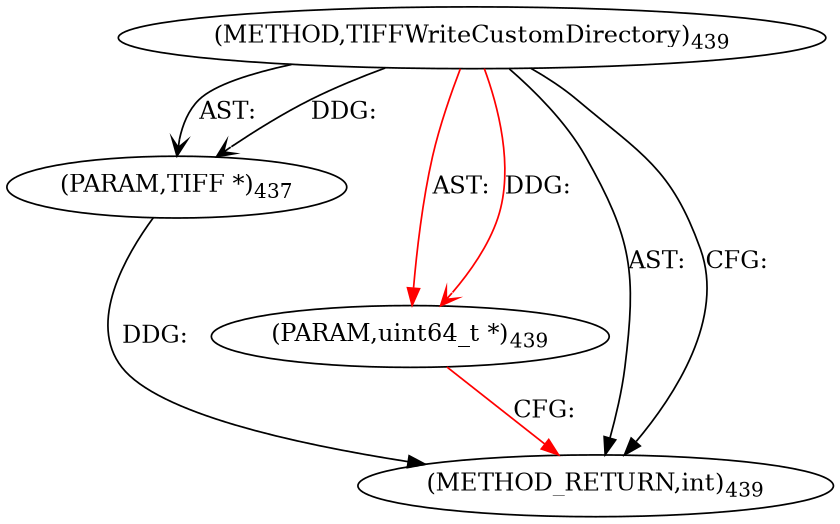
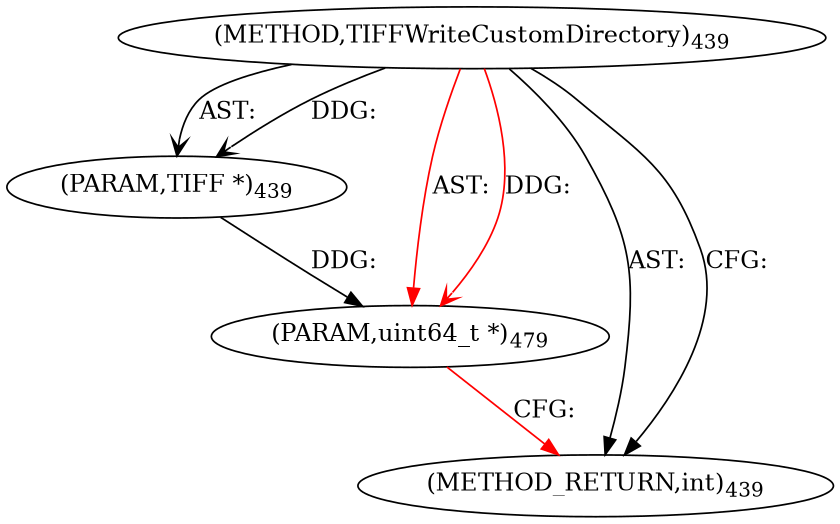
(274, 185) -> (274, 185)
(530, 334) -> (530, 334)
(181, 406) -> (284, 258)
